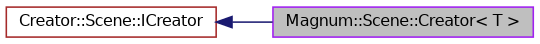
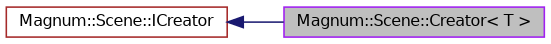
(111, 22) -> (117, 22)
